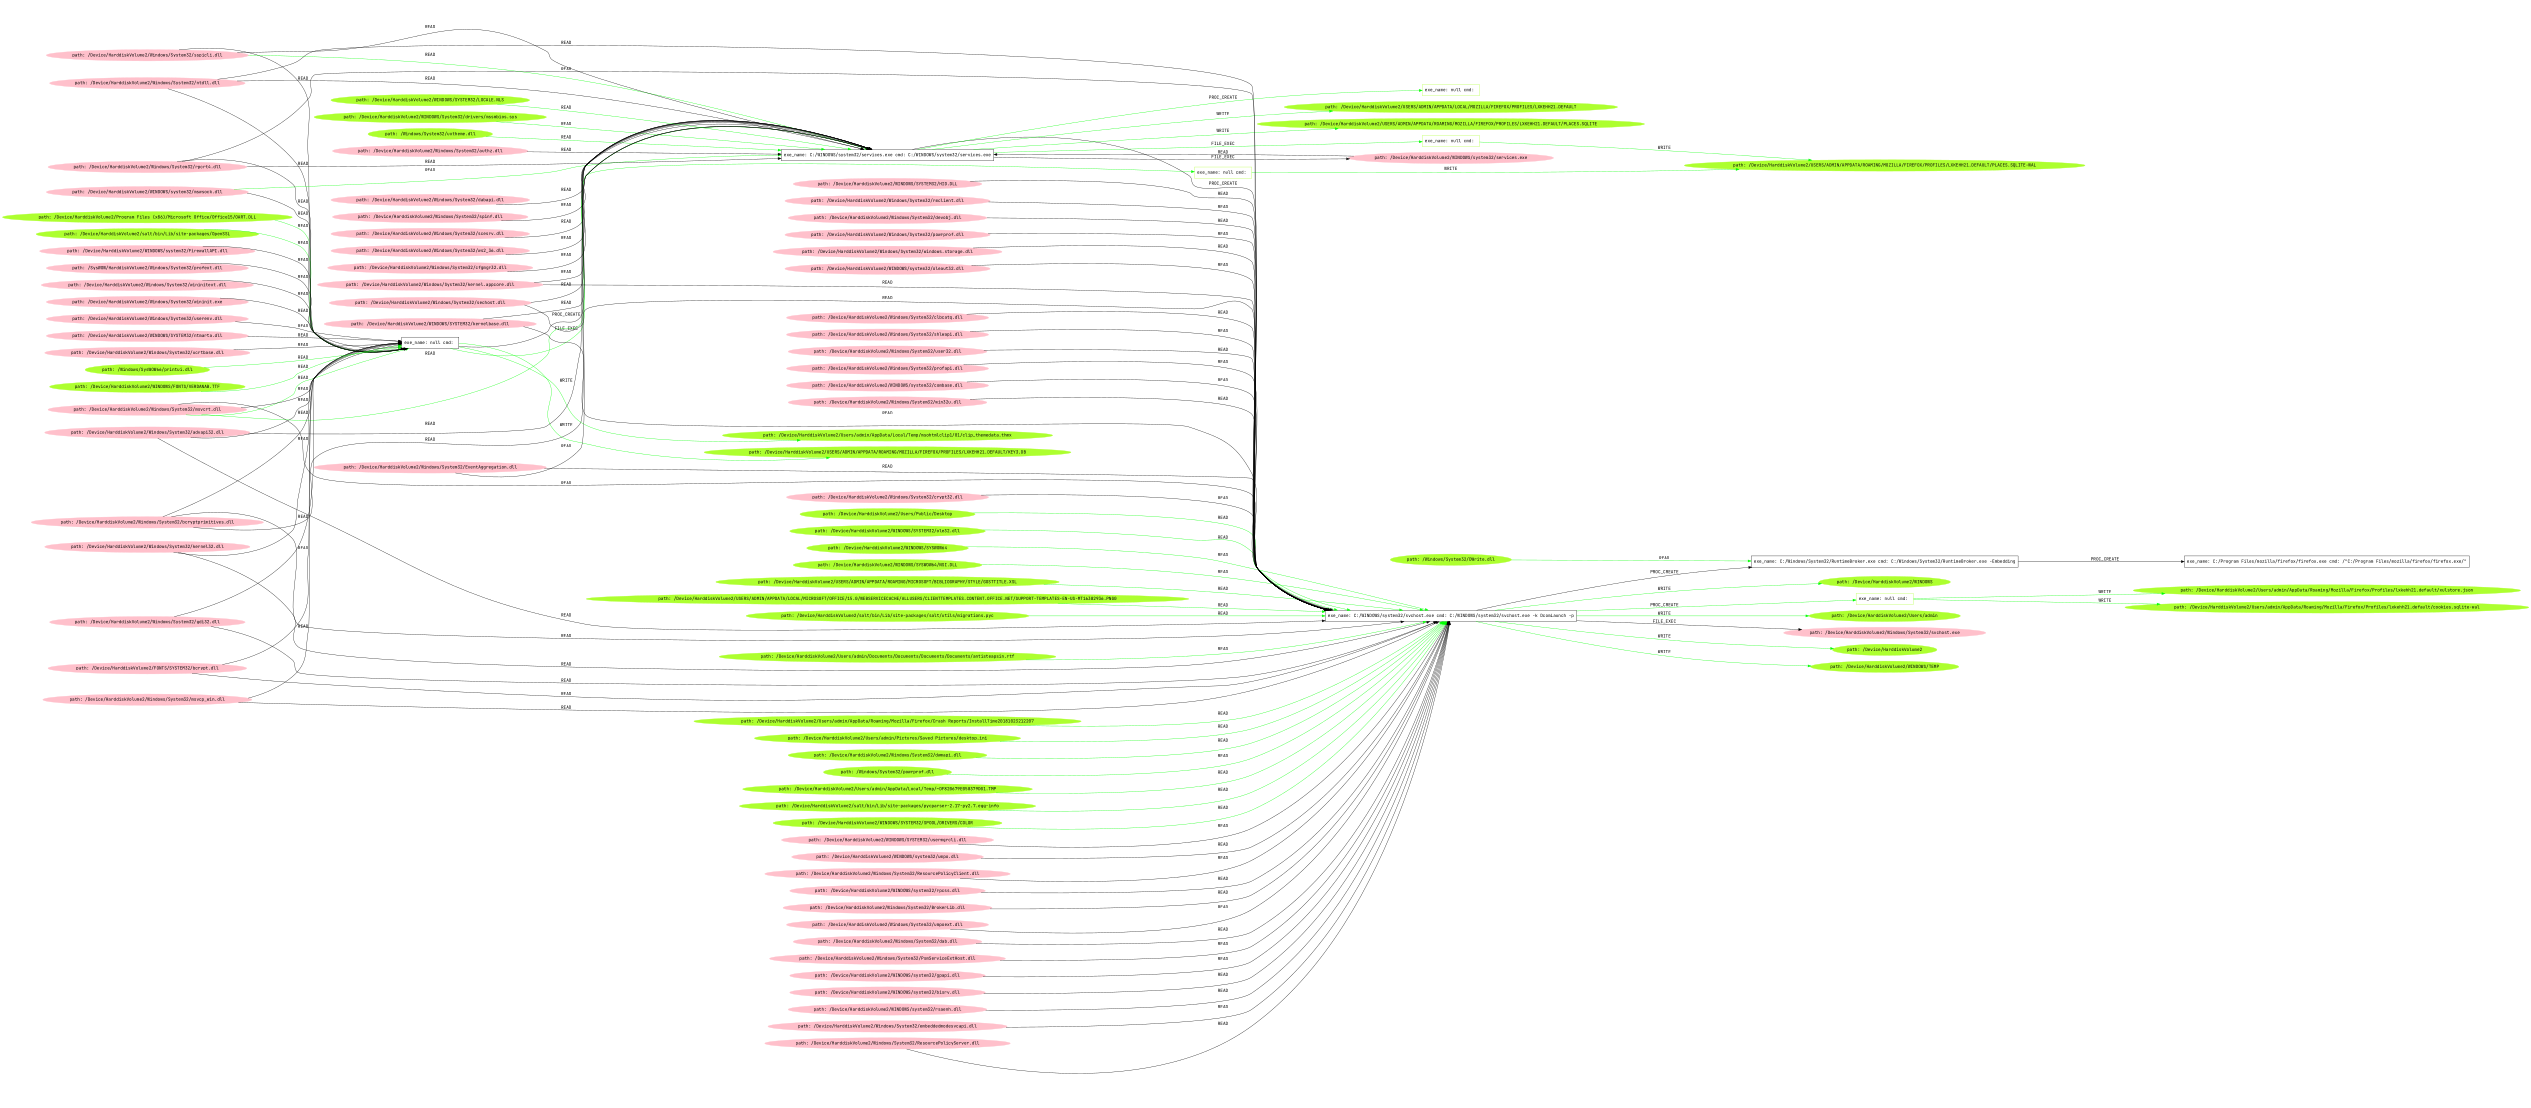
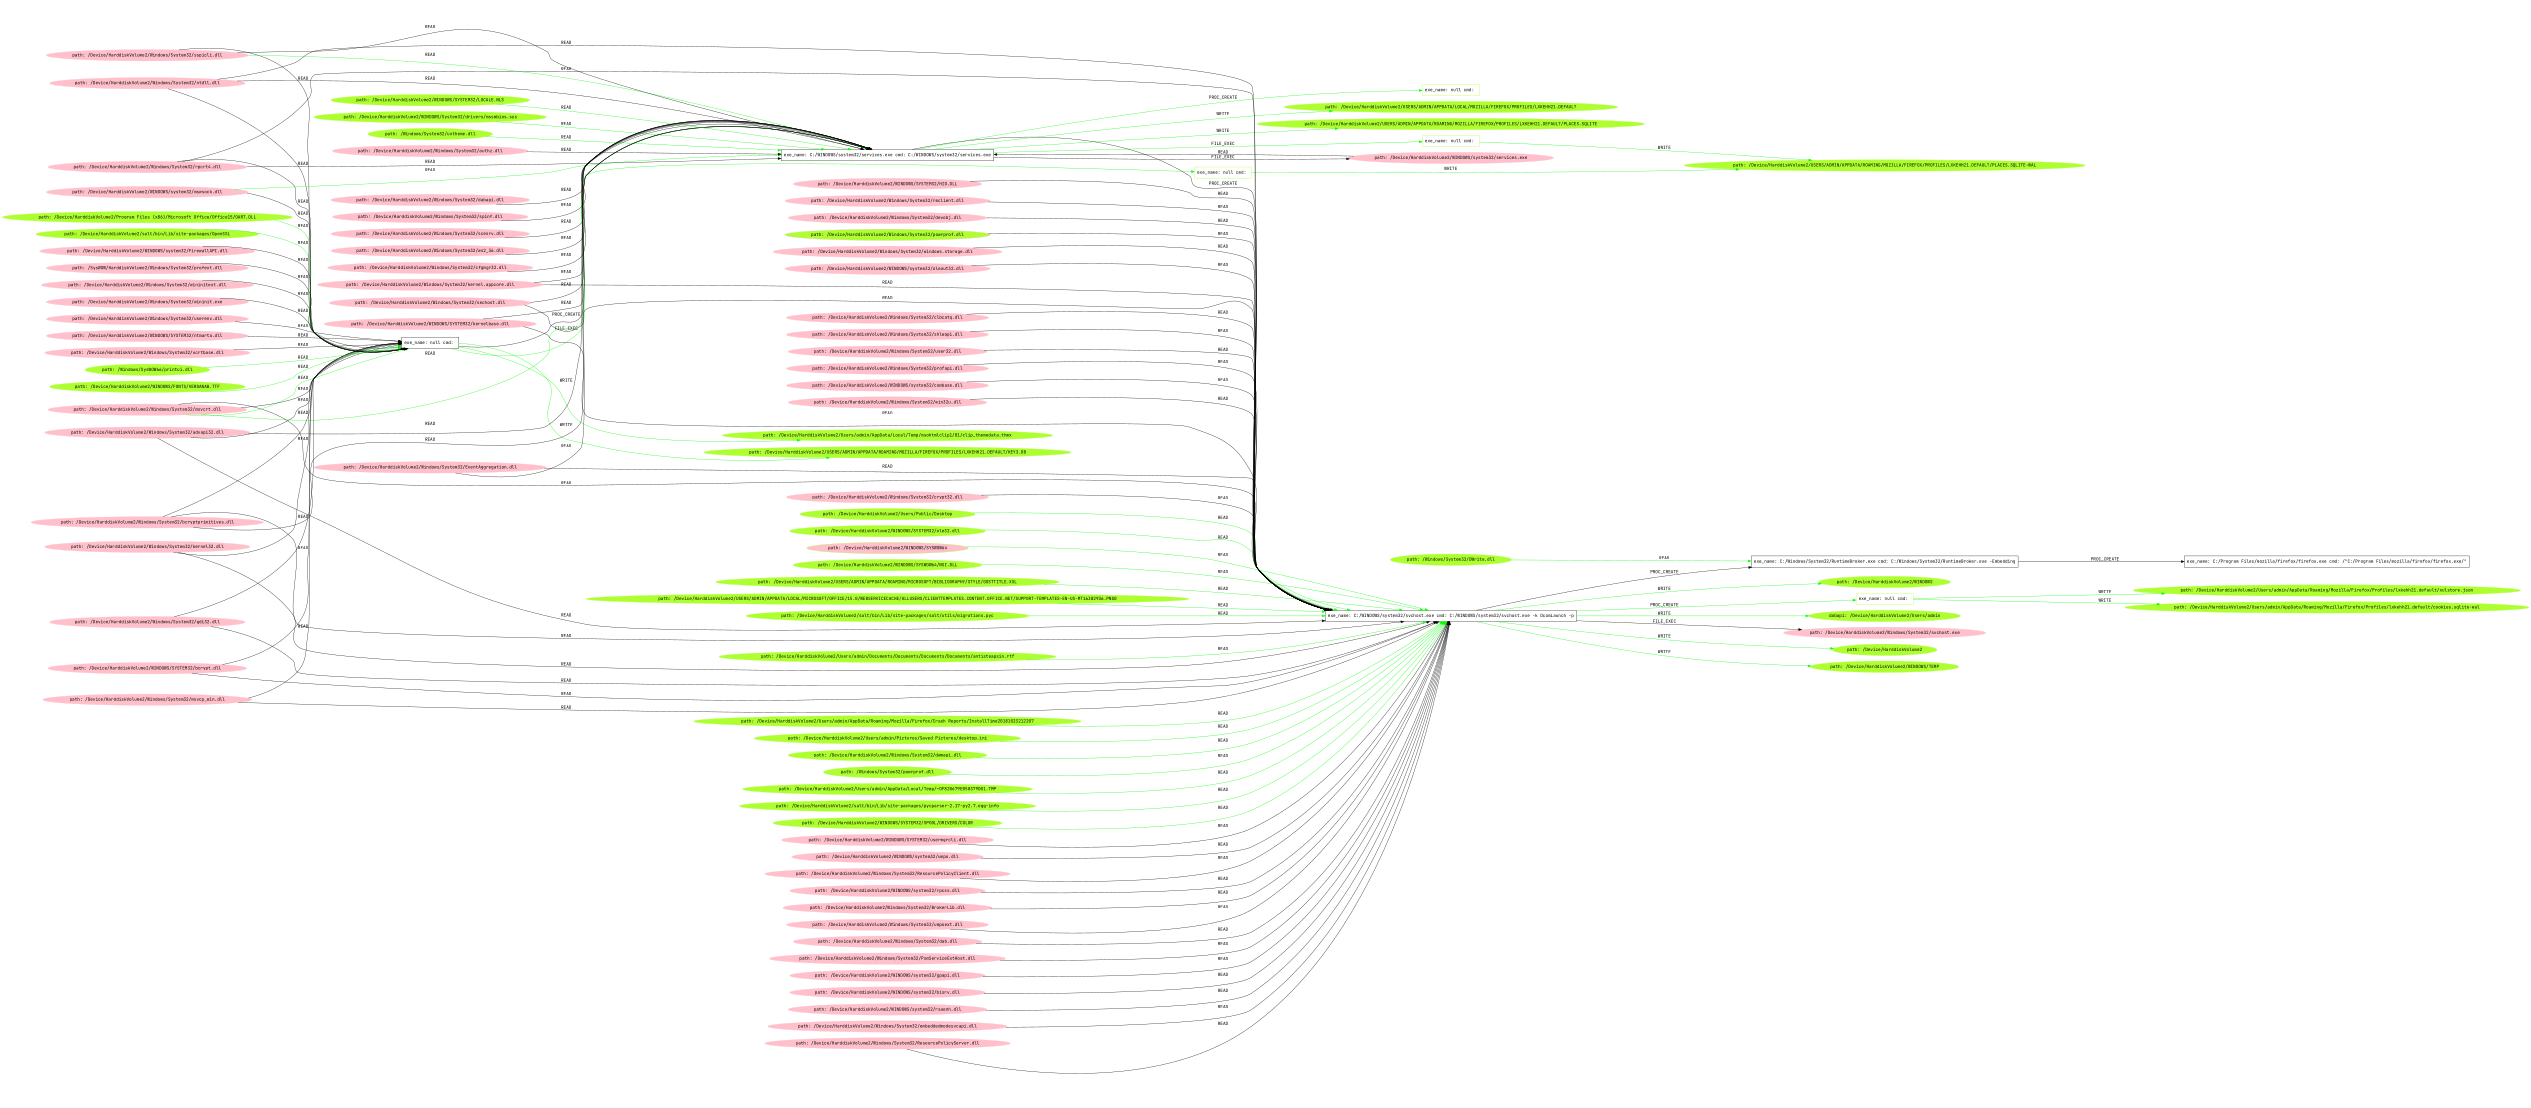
(888, 235) -> (888, 235)
(888, 548) -> (888, 548)
(1885, 616) -> (1885, 616)
(147, 668) -> (147, 668)
